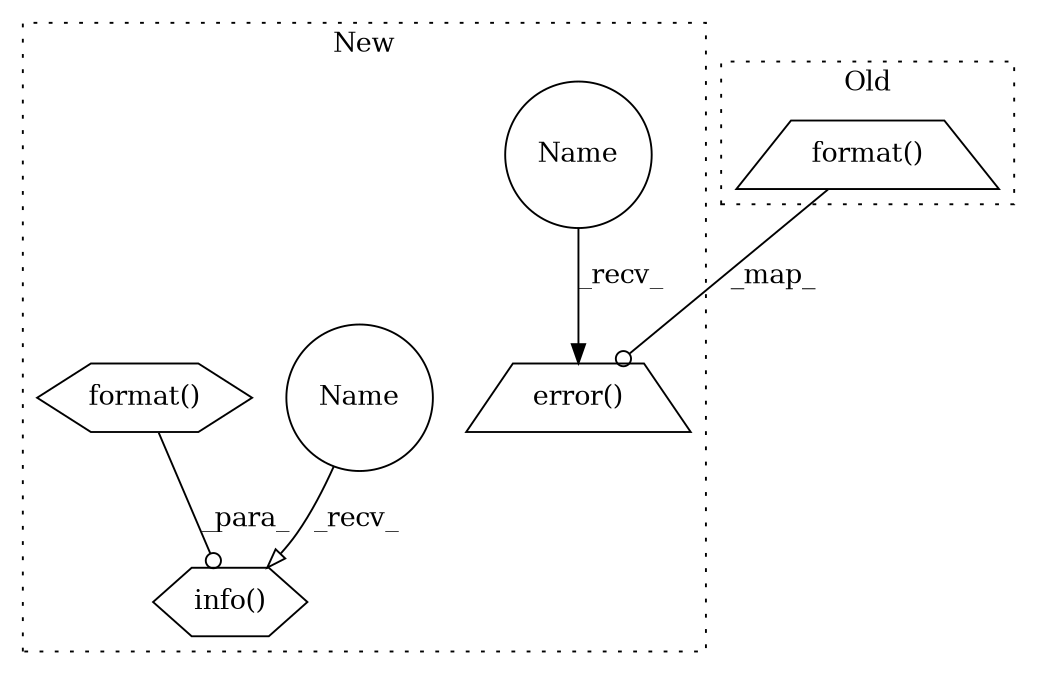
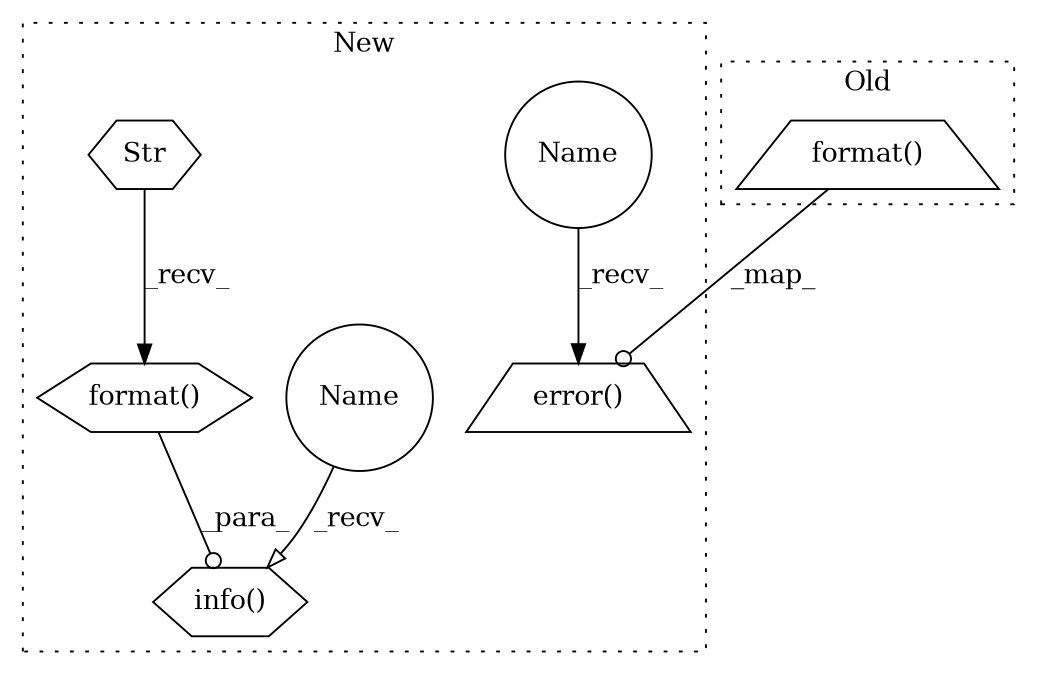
none -> (145, 155)
